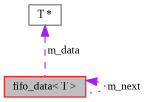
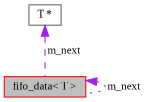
(63, 51) -> (63, 51)
